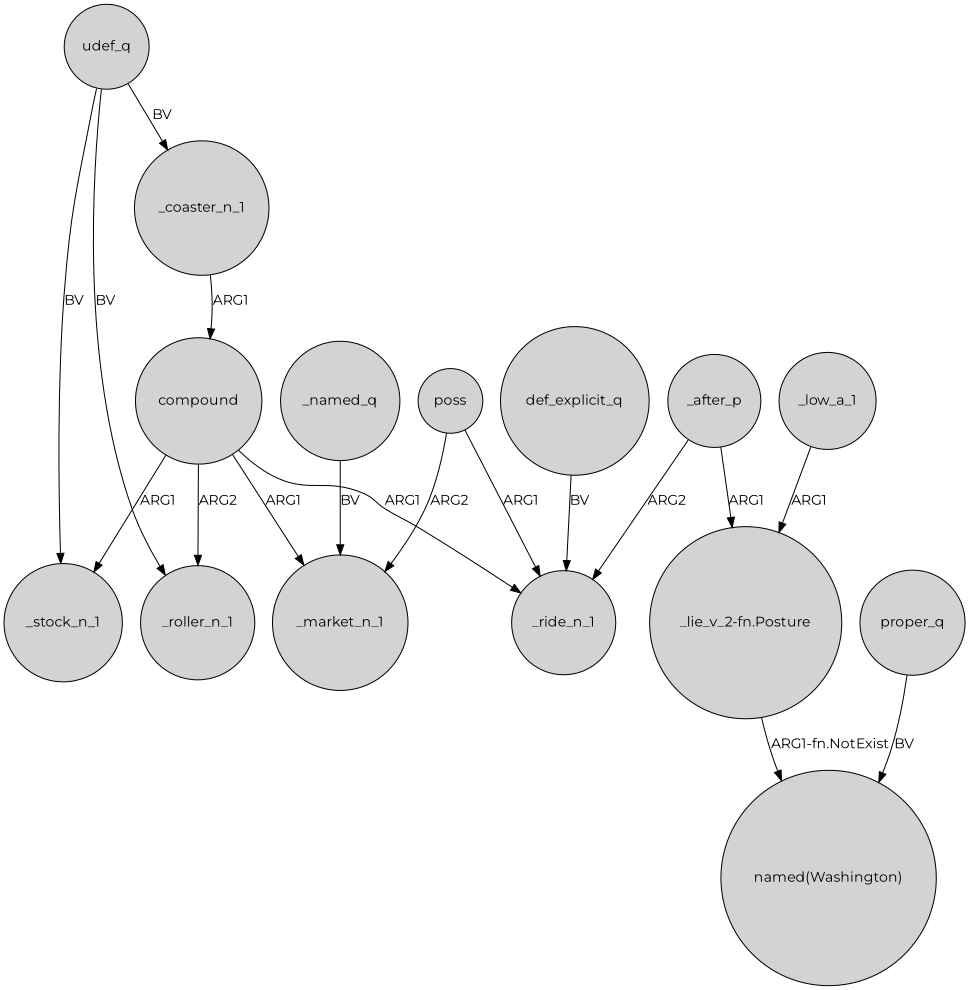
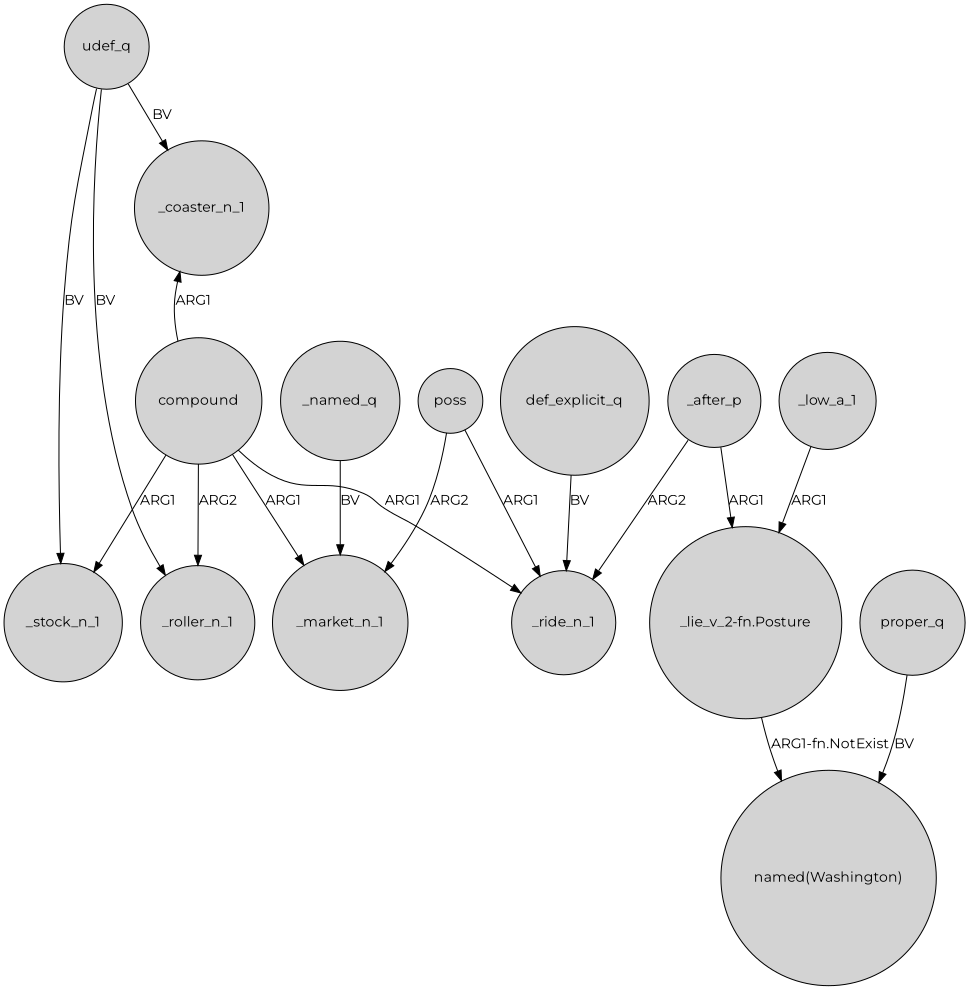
(212, 302) -> (174, 311)
